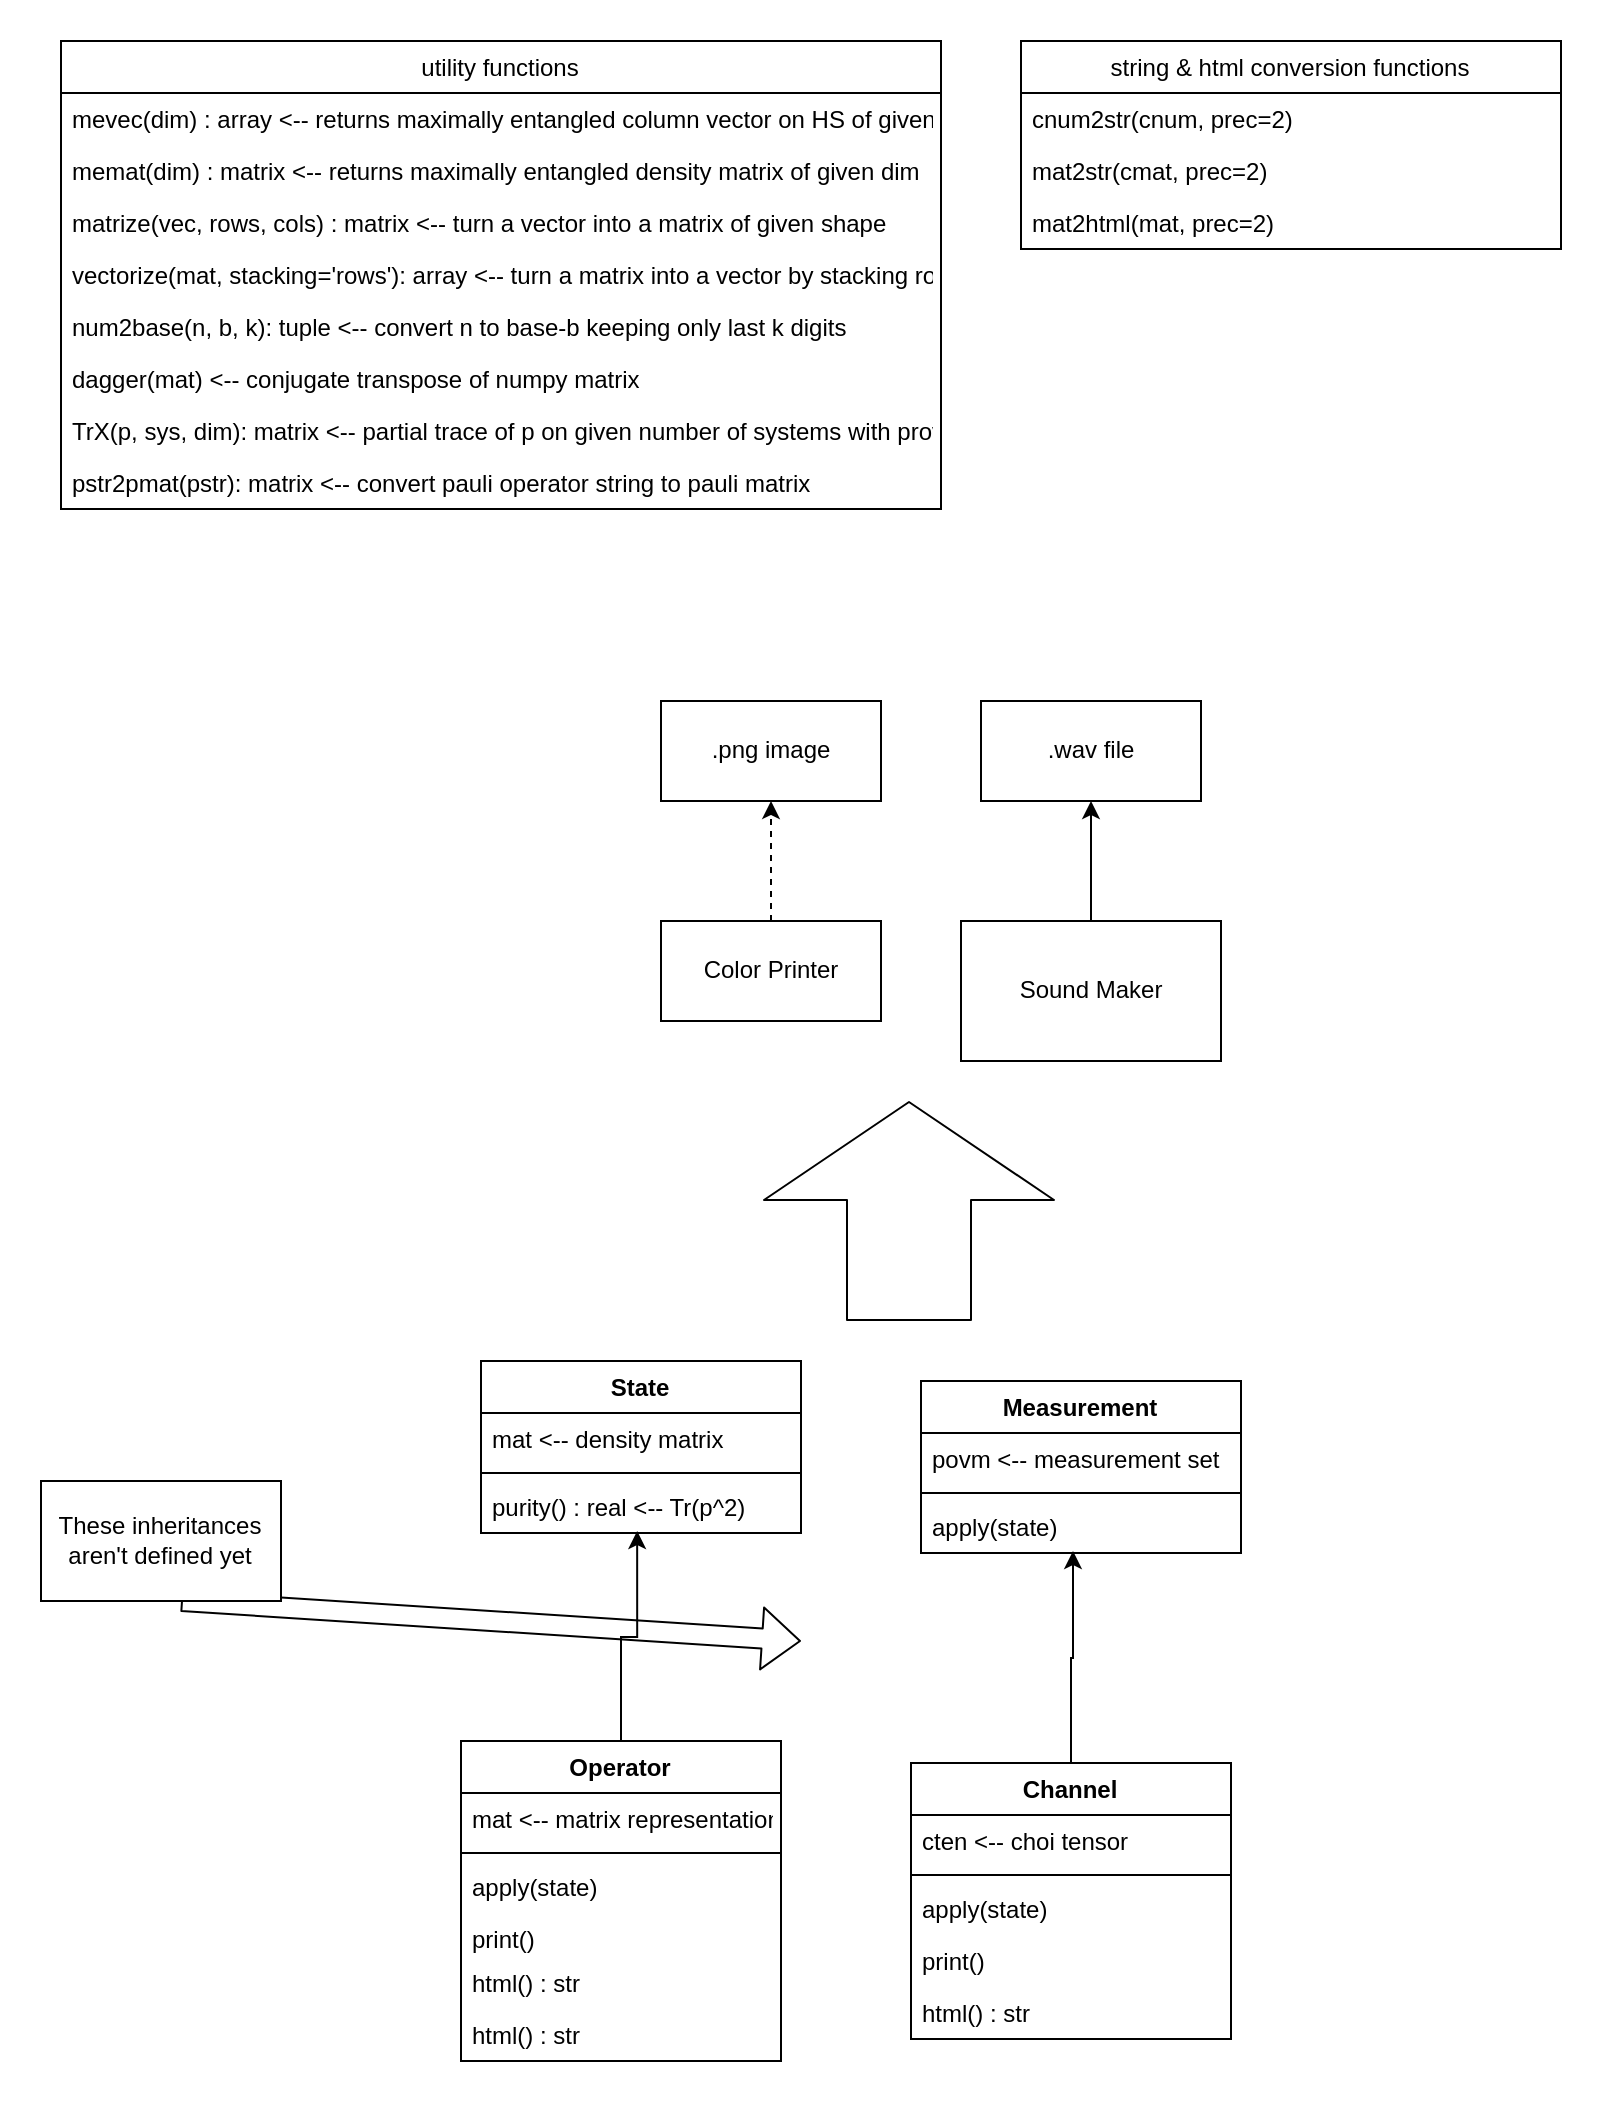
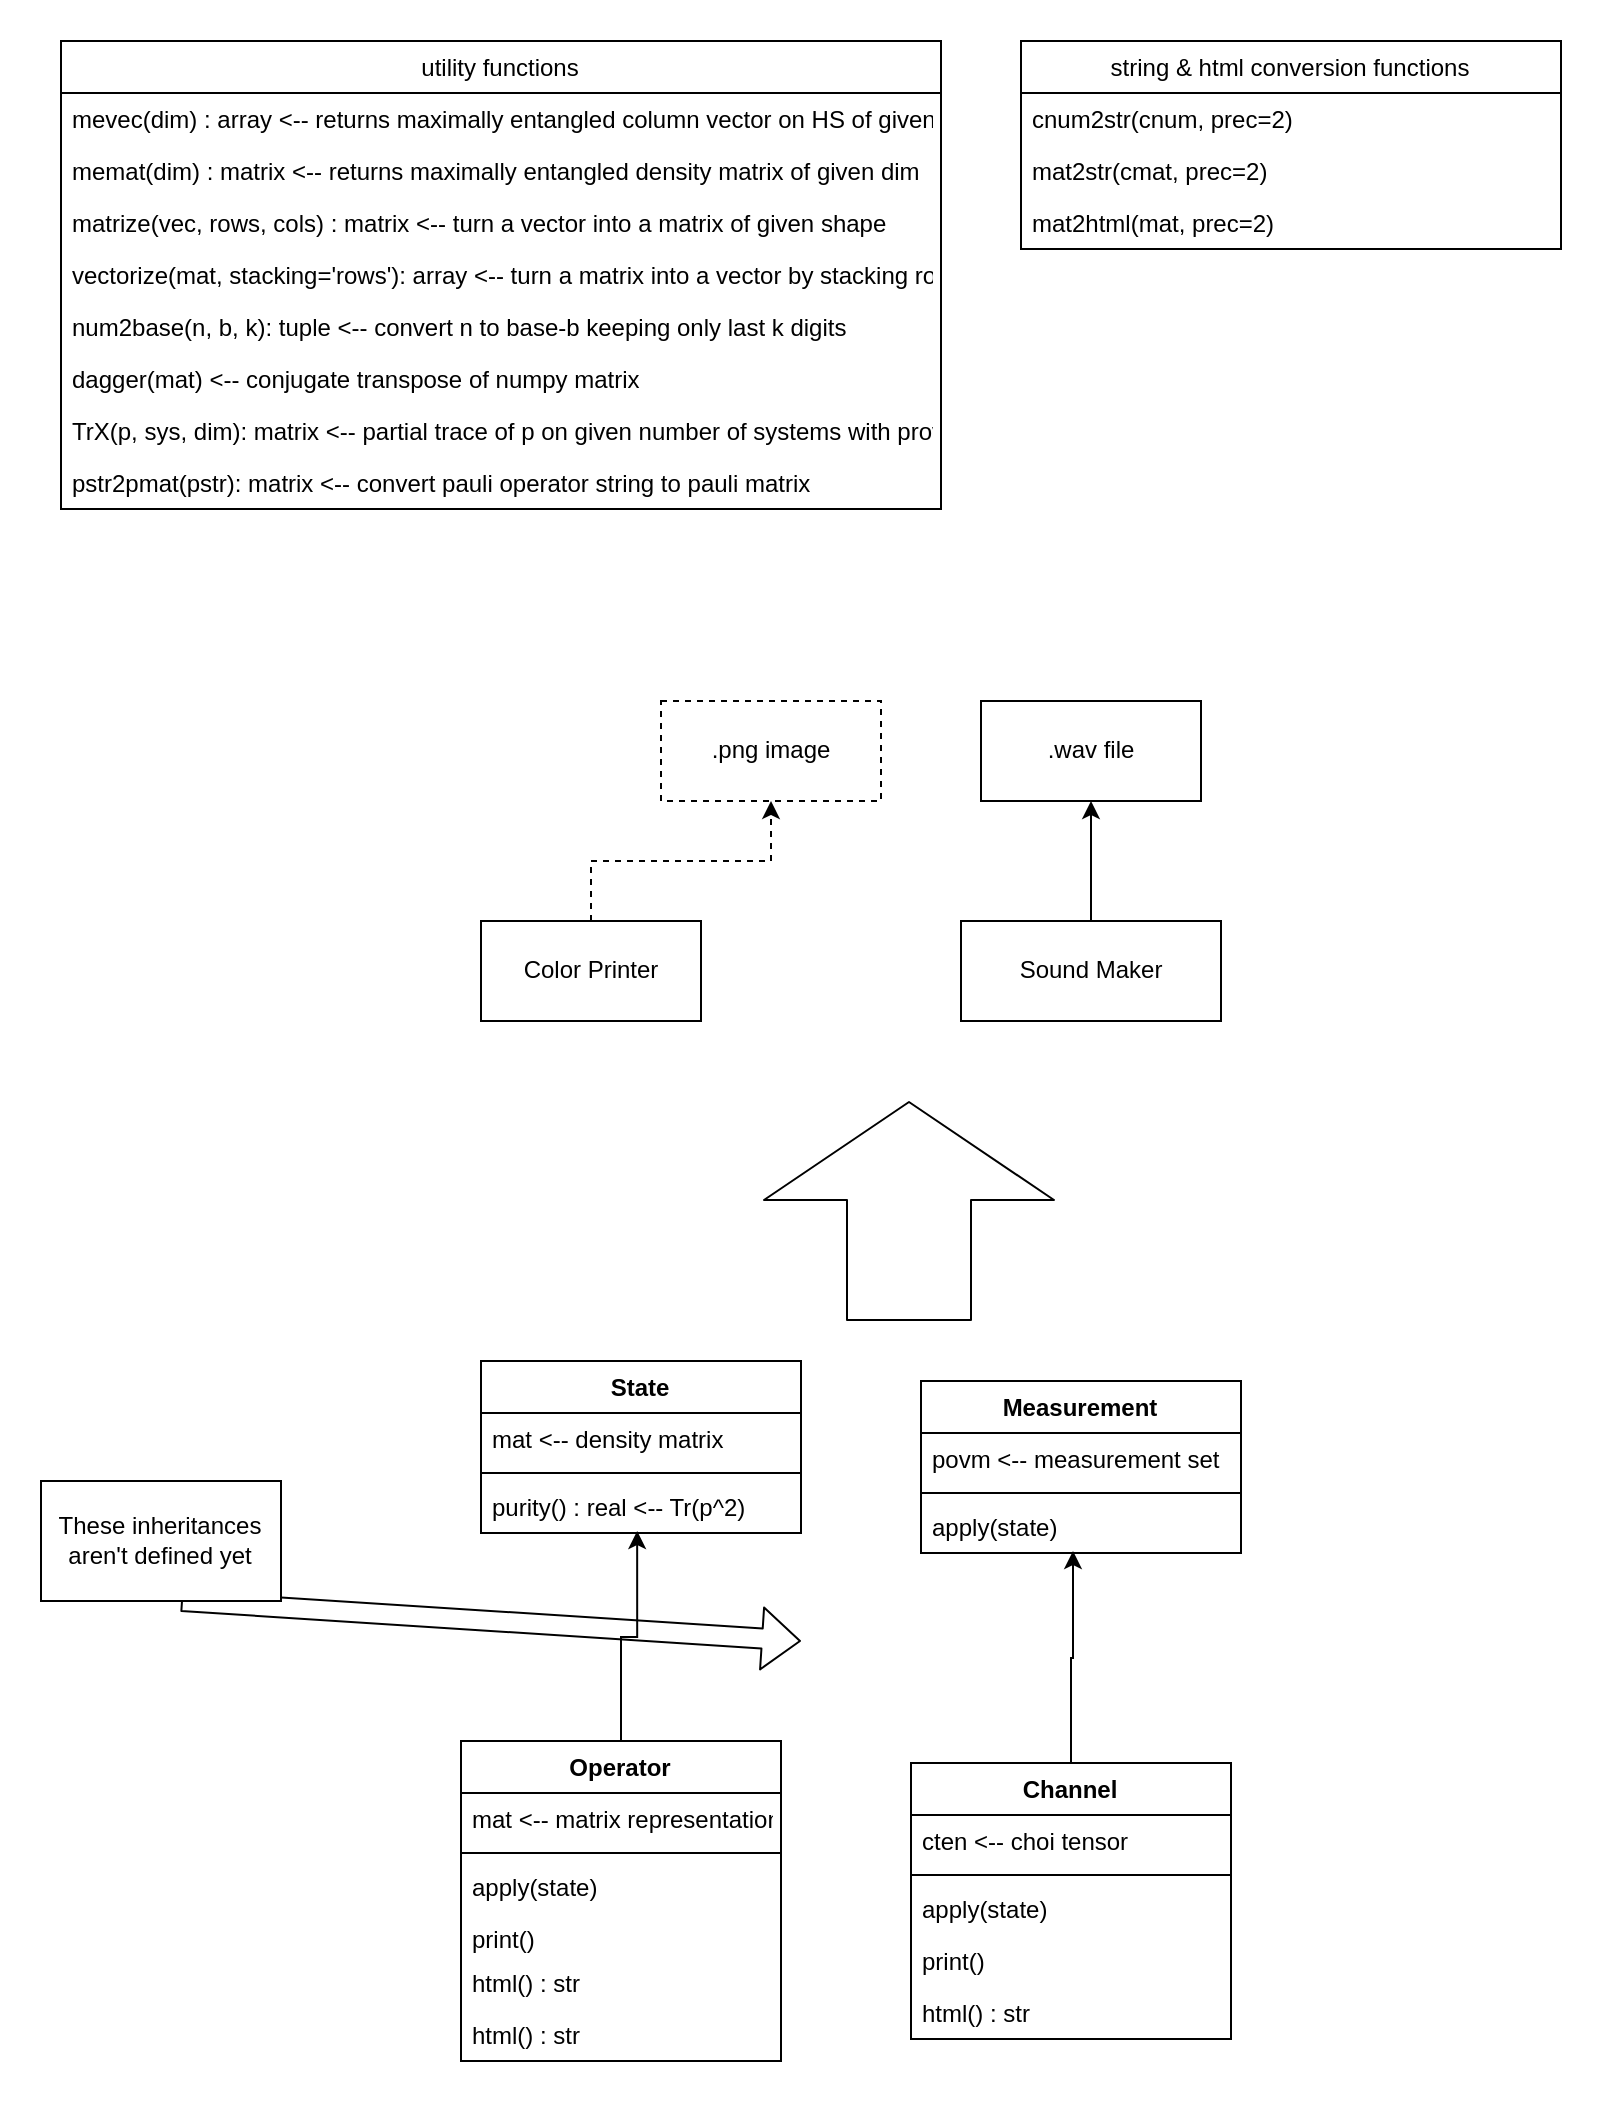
(771, 751) -> (771, 751)
(771, 971) -> (591, 971)
(1091, 991) -> (1091, 971)
